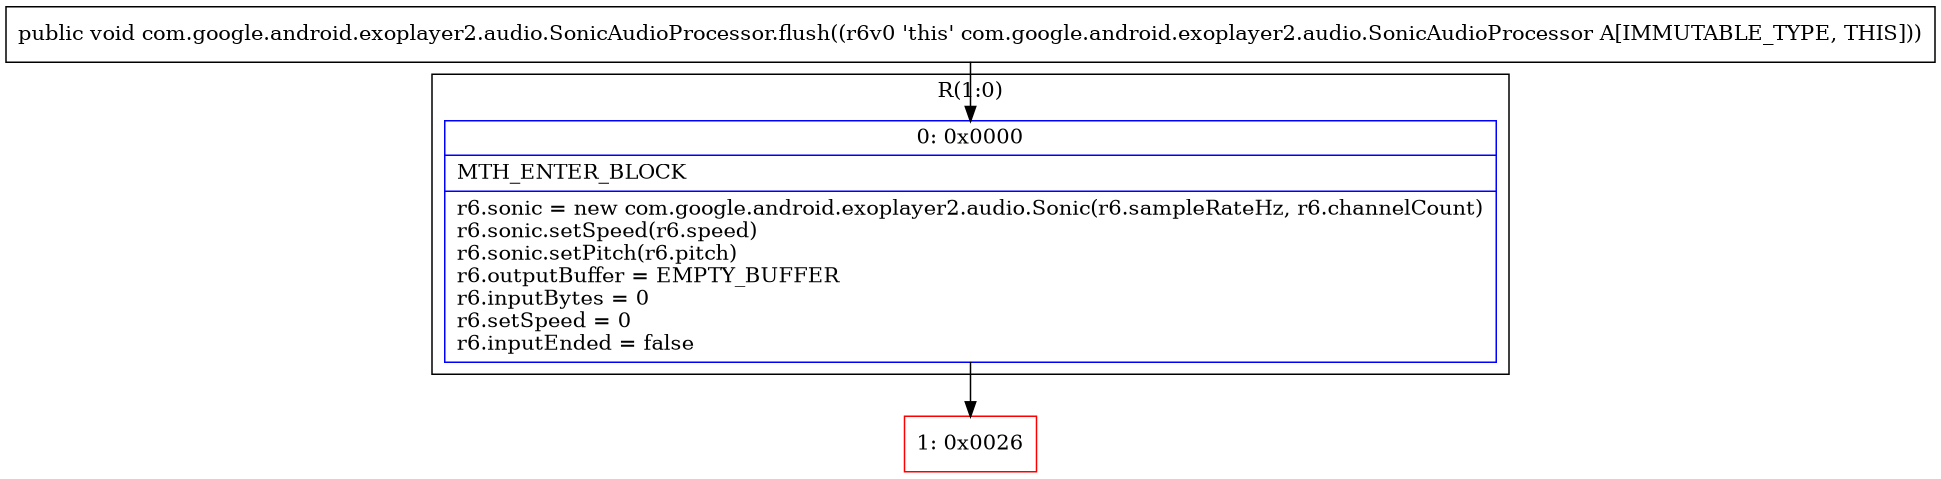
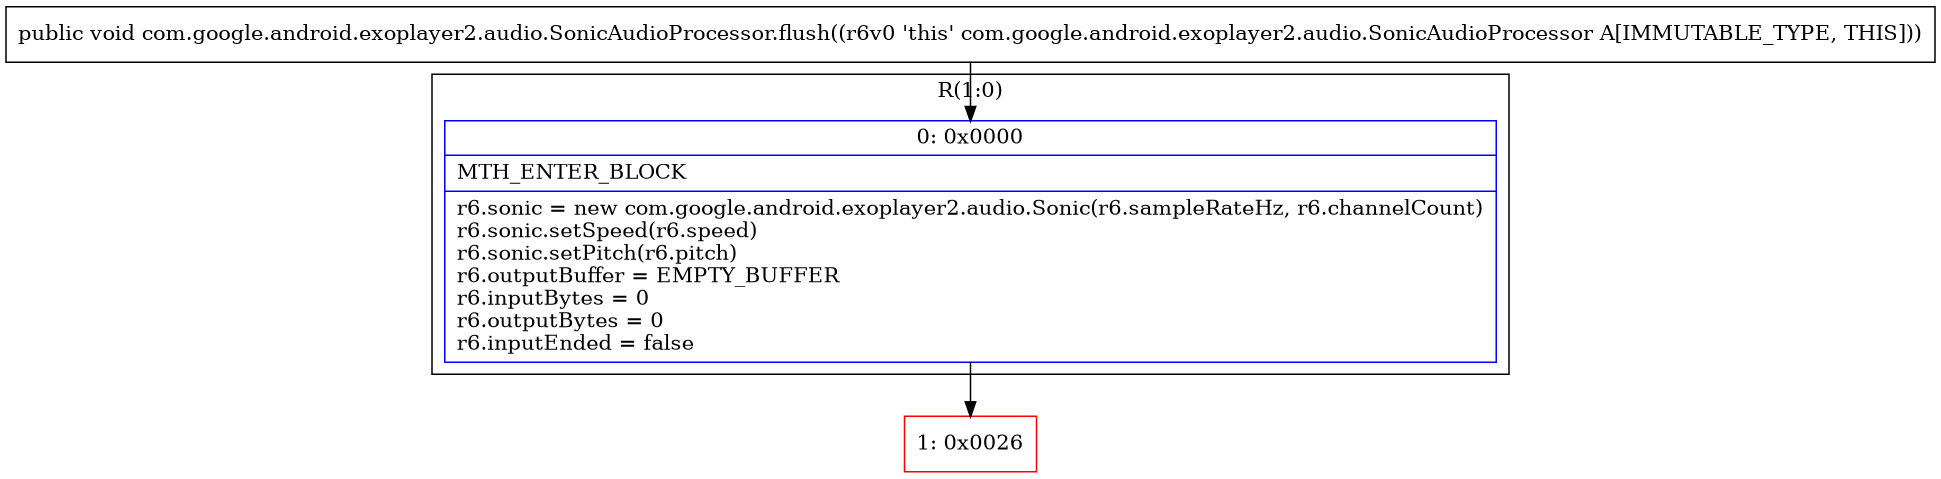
(544, 321) -> (561, 321)
